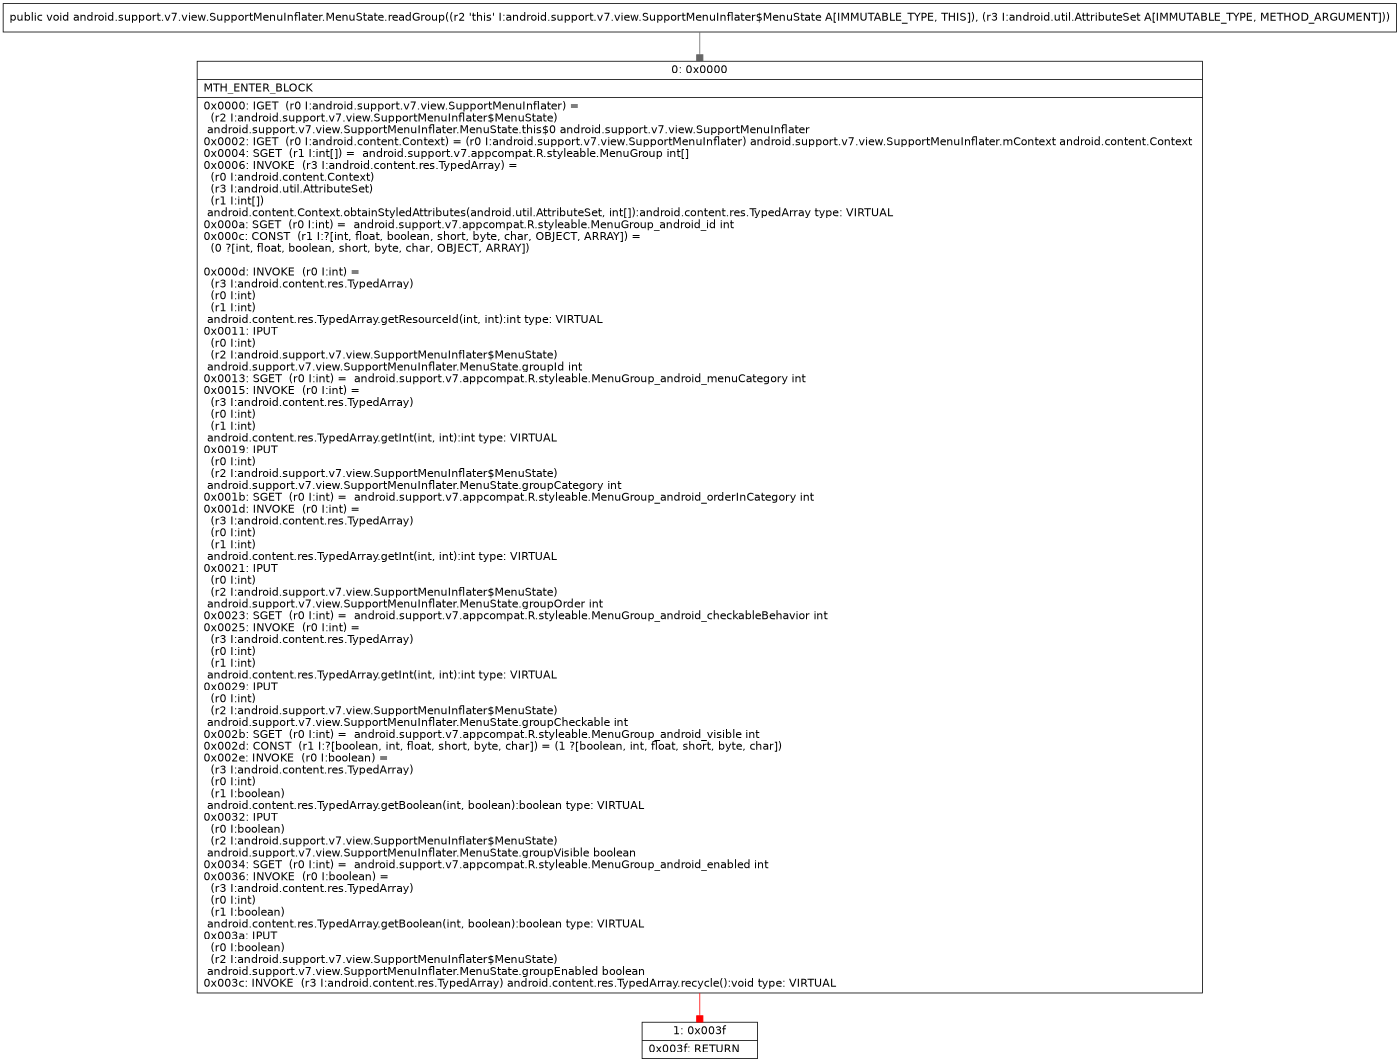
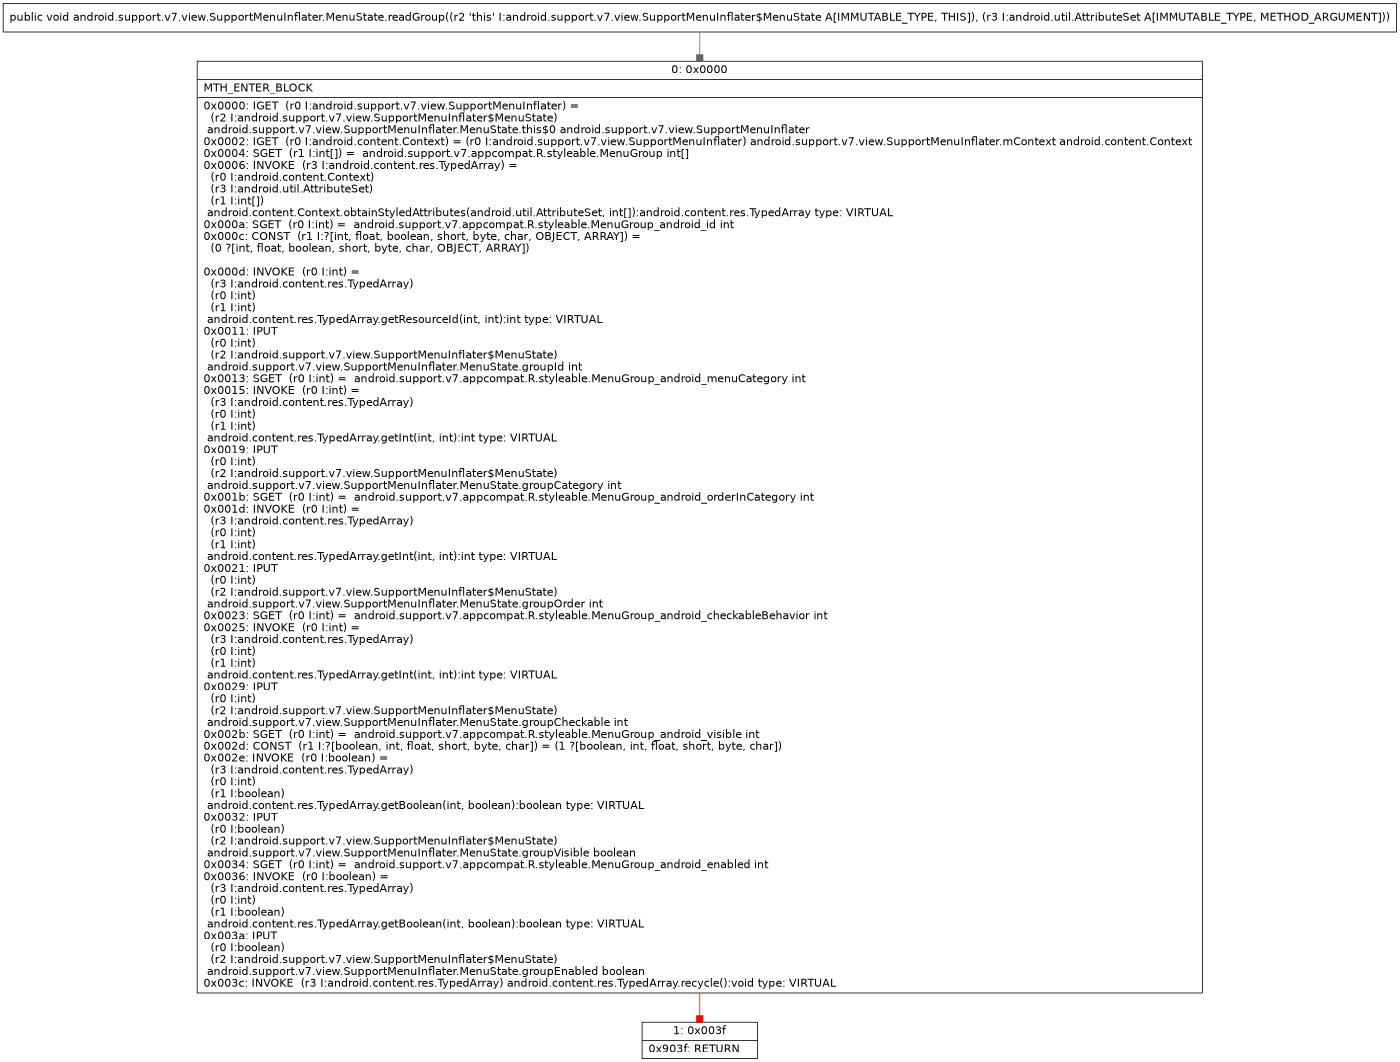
(700, 1049) -> (700, 1049)
